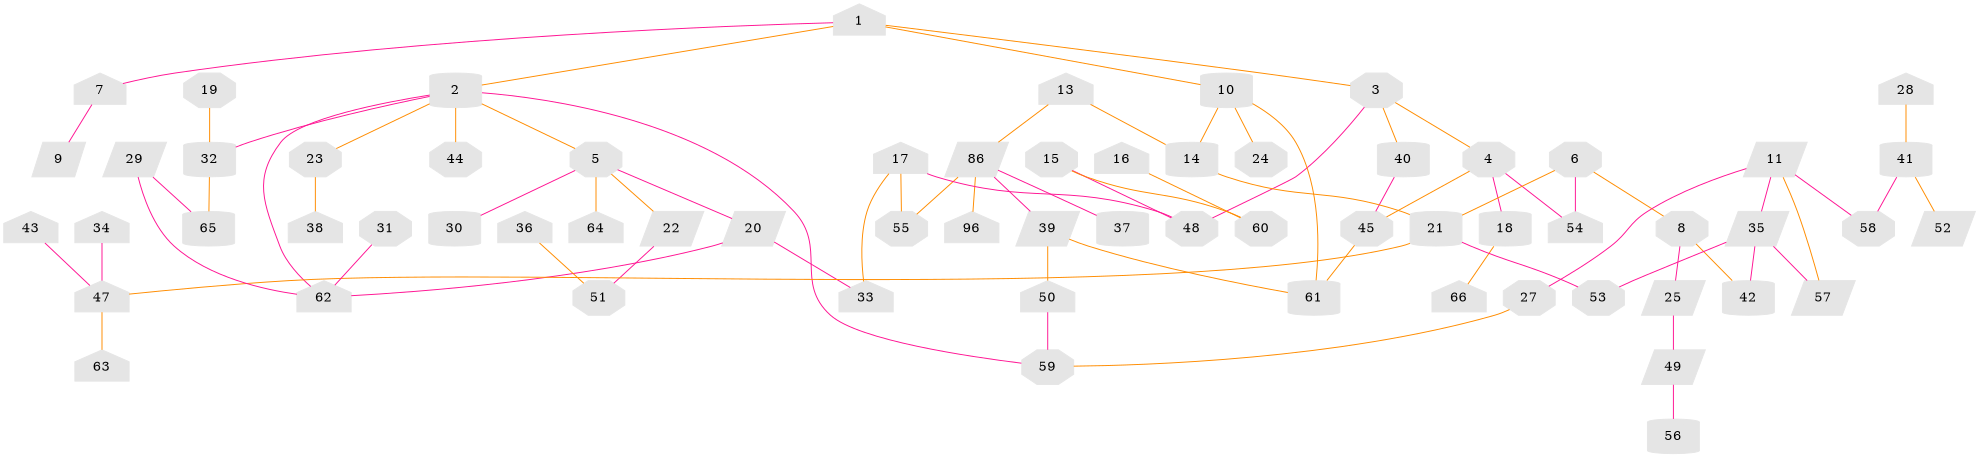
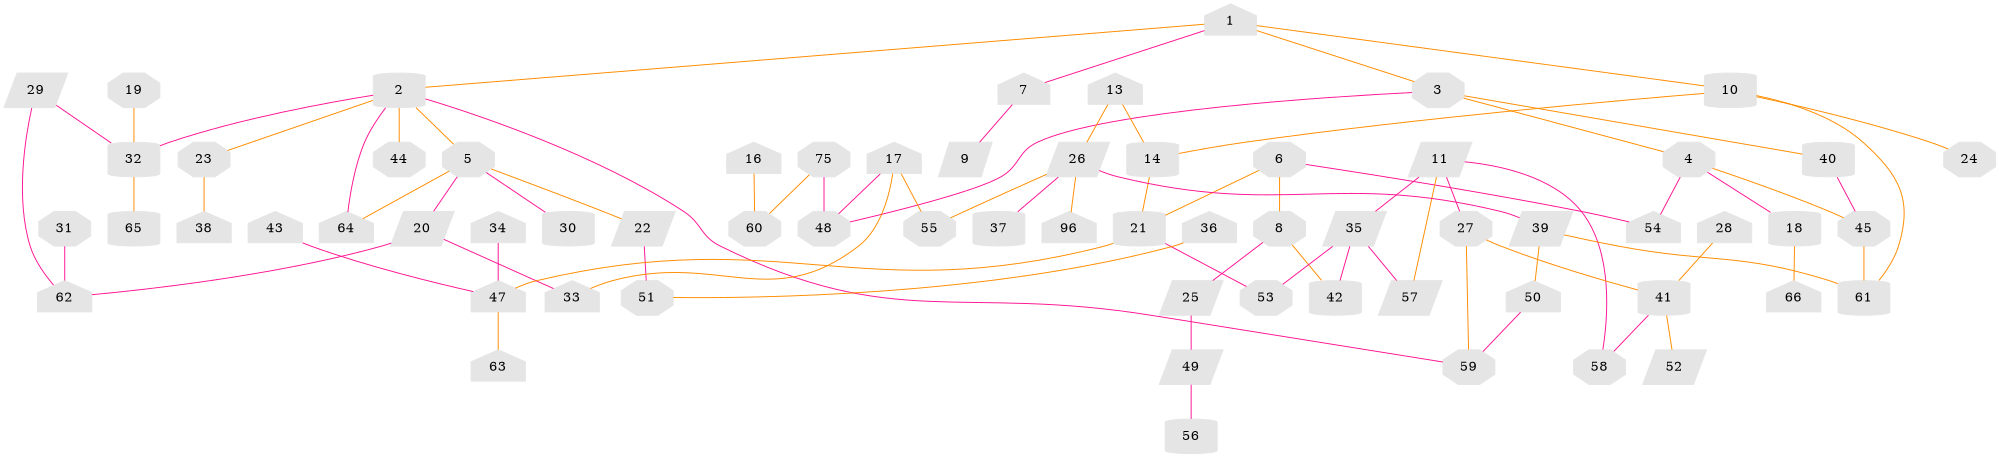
(280, 144) -> (359, 157)
(977, 160) -> (1078, 160)
(1052, 160) -> (824, 160)
(172, 194) -> (84, 124)
none -> (1561, 267)
